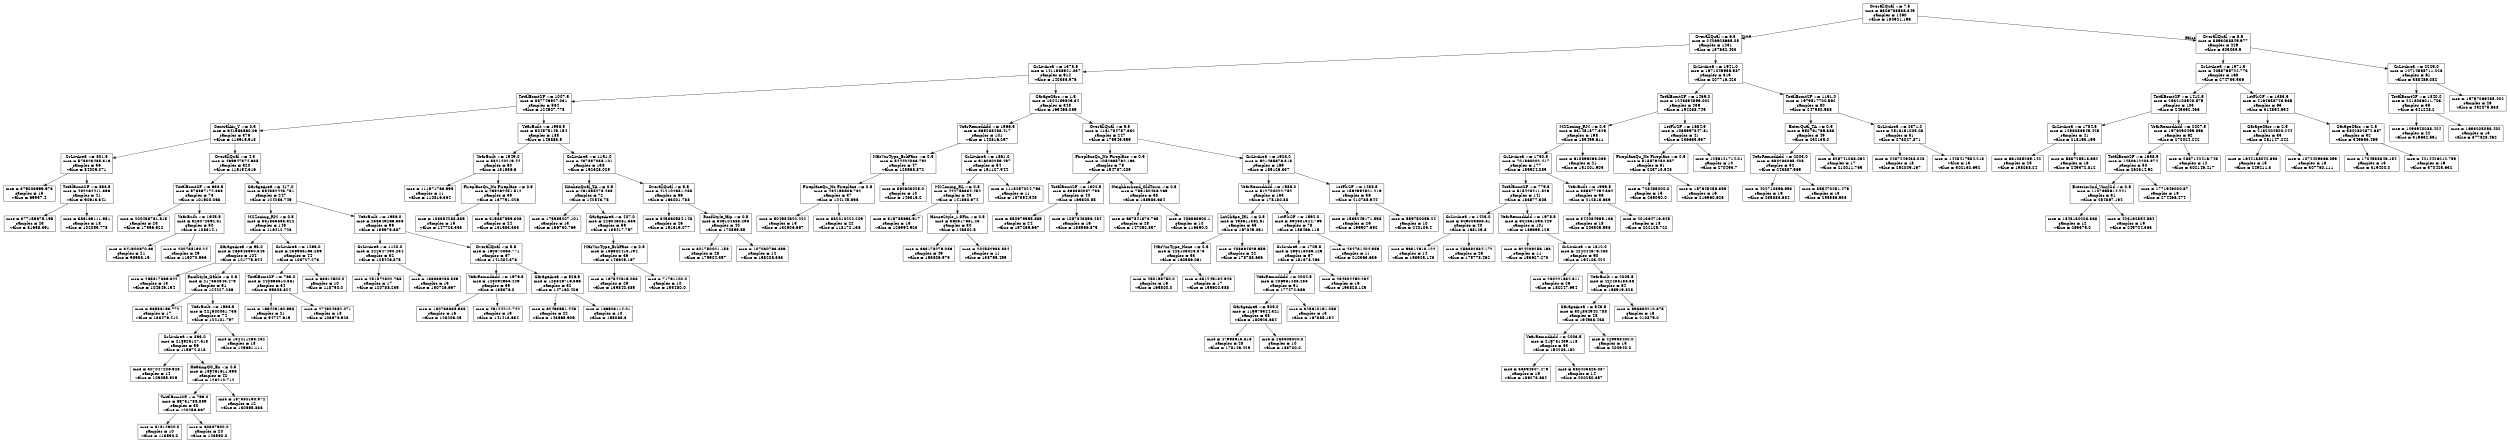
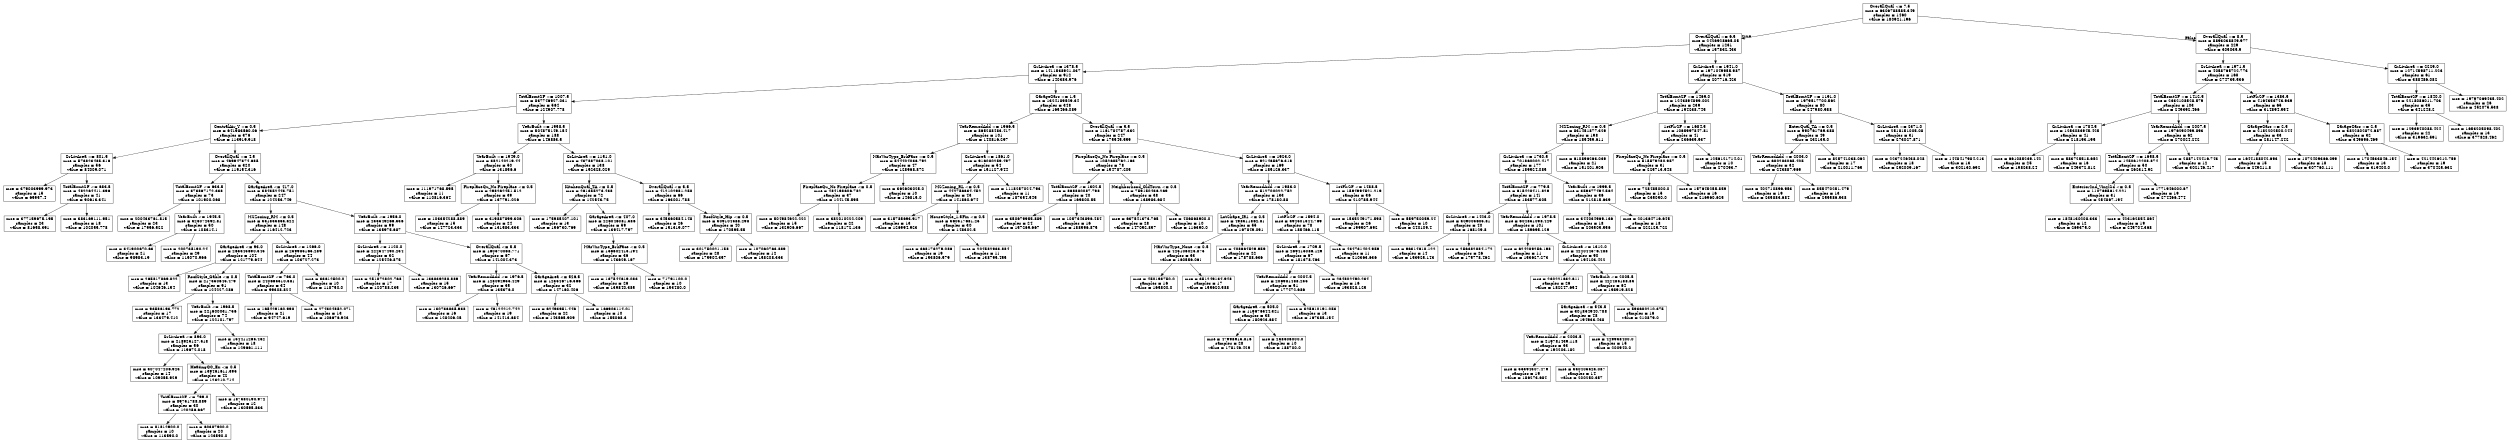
(1190, 224) -> (1190, 224)
(929, 254) -> (929, 254)
